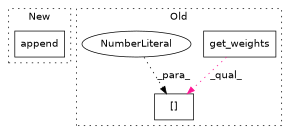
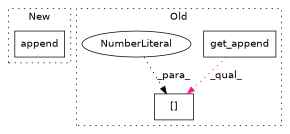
(240, 44) -> (240, 44)
